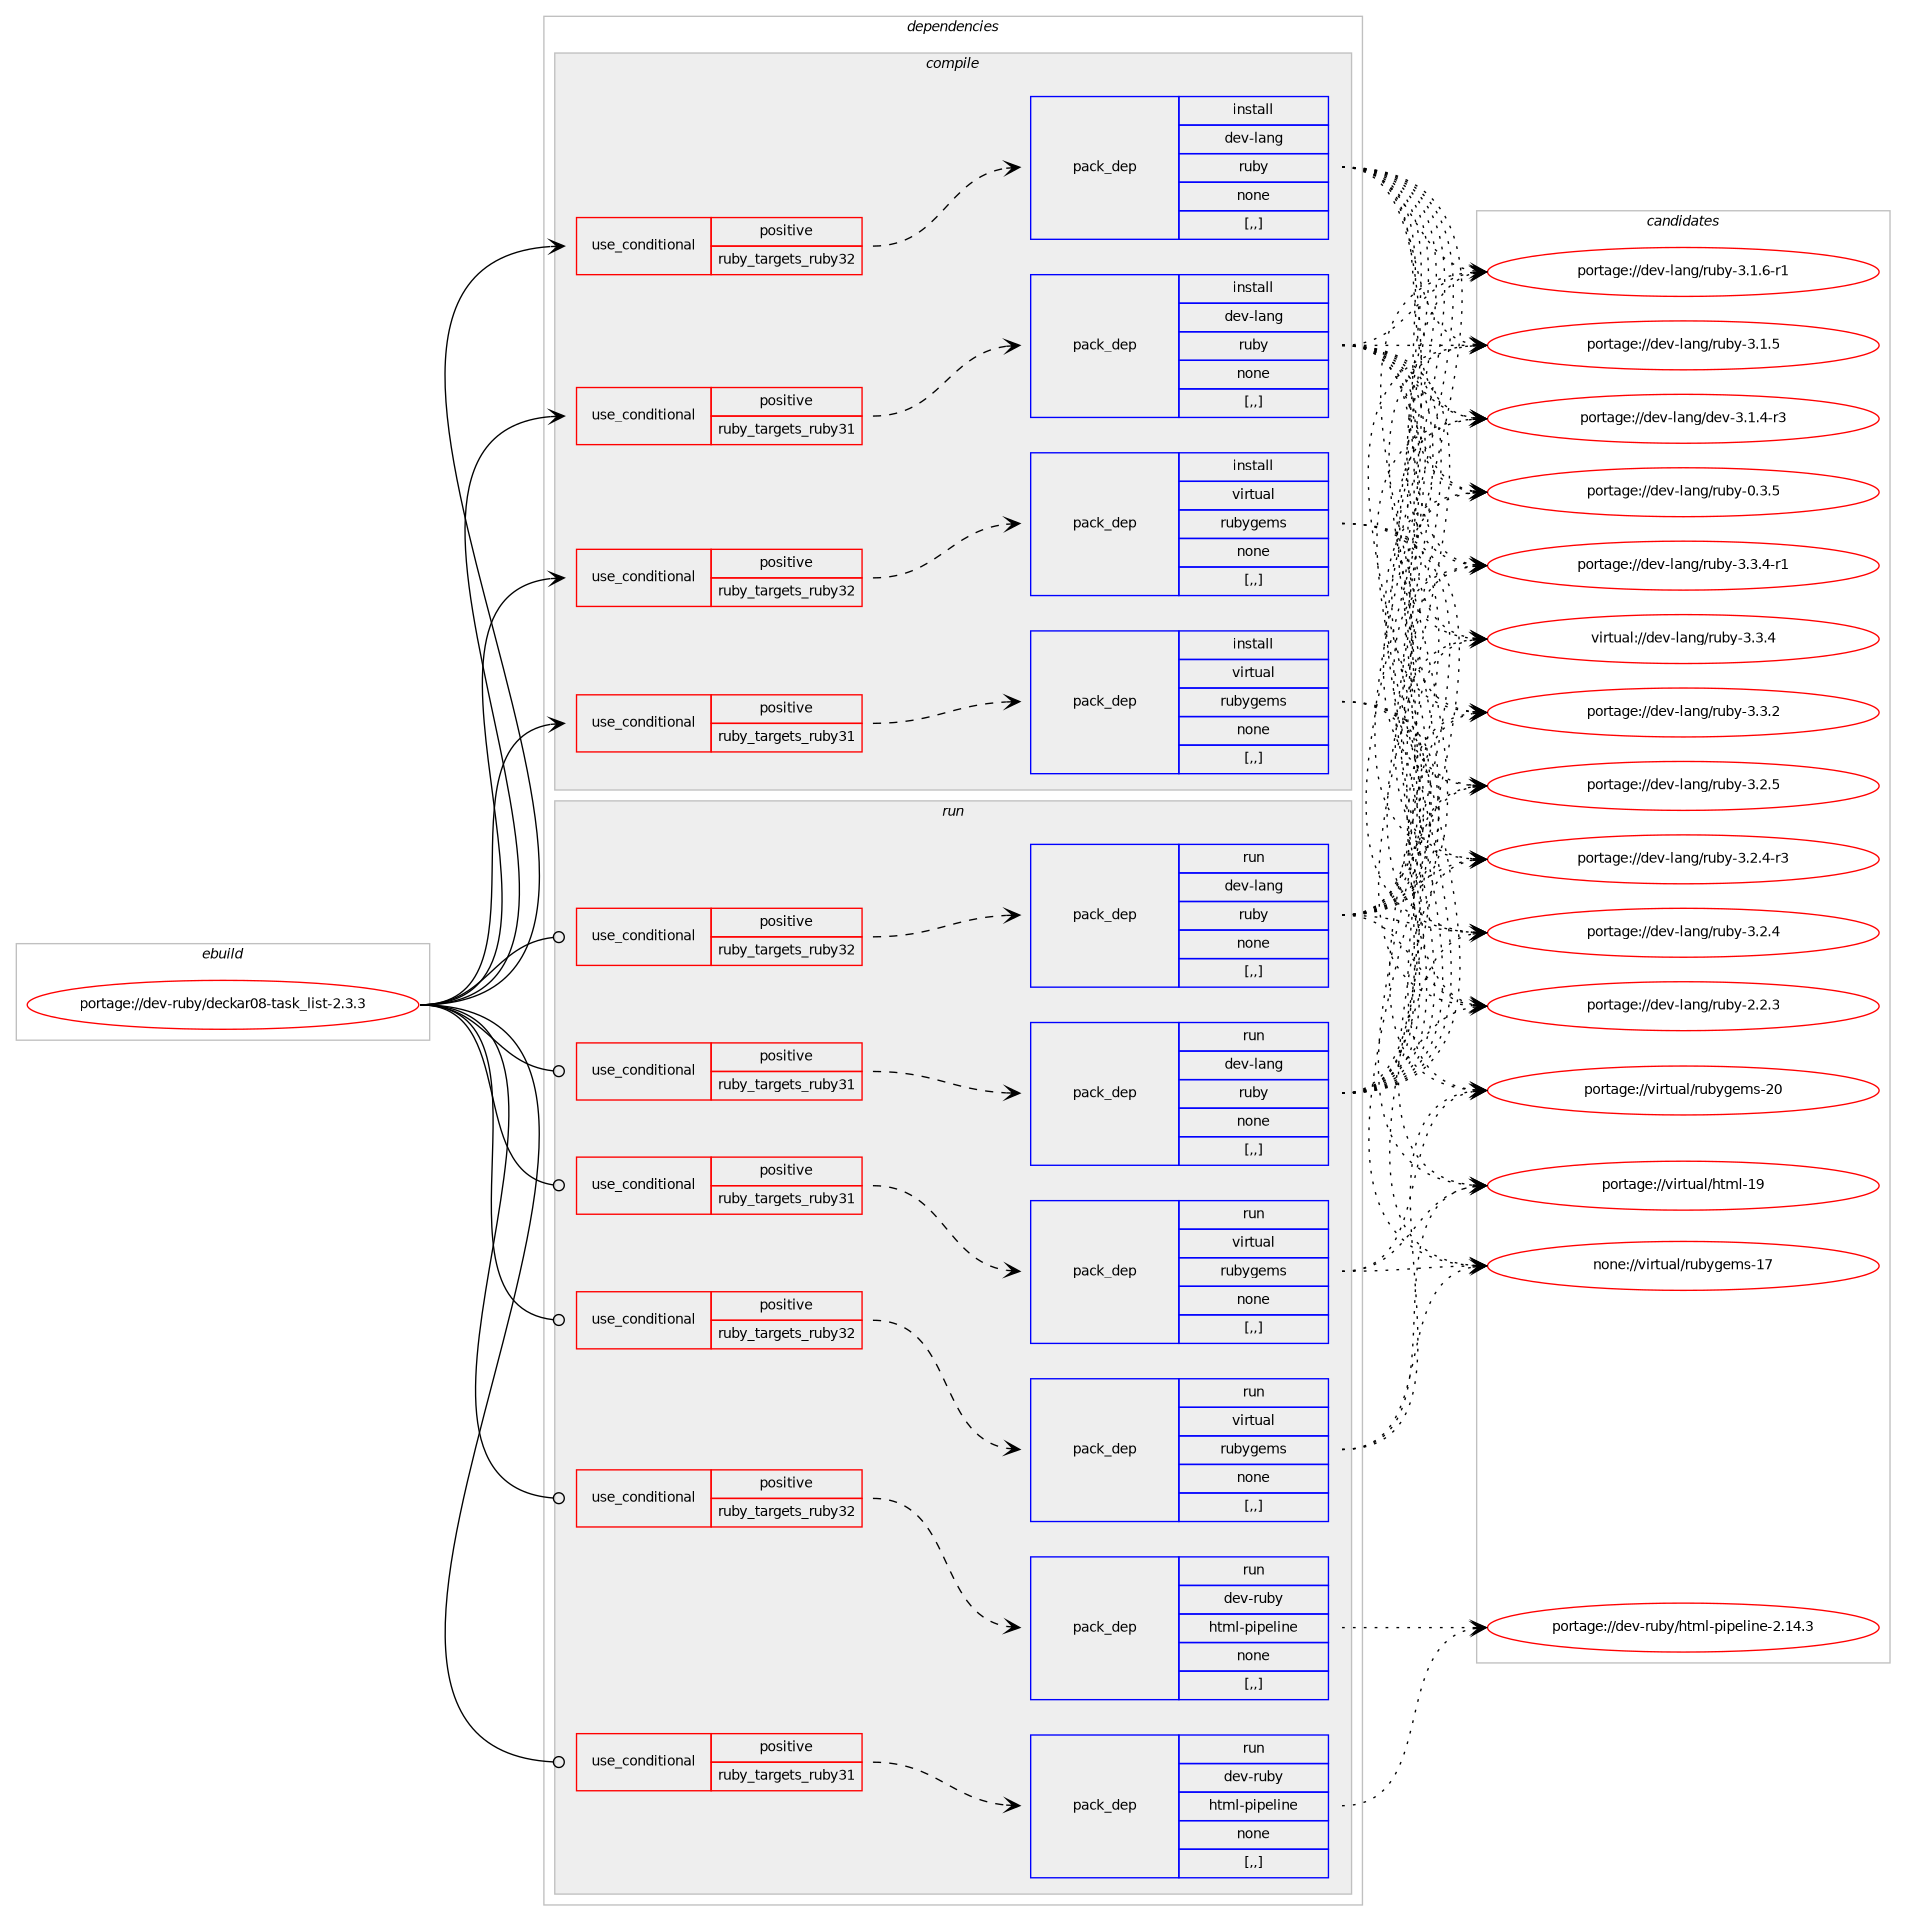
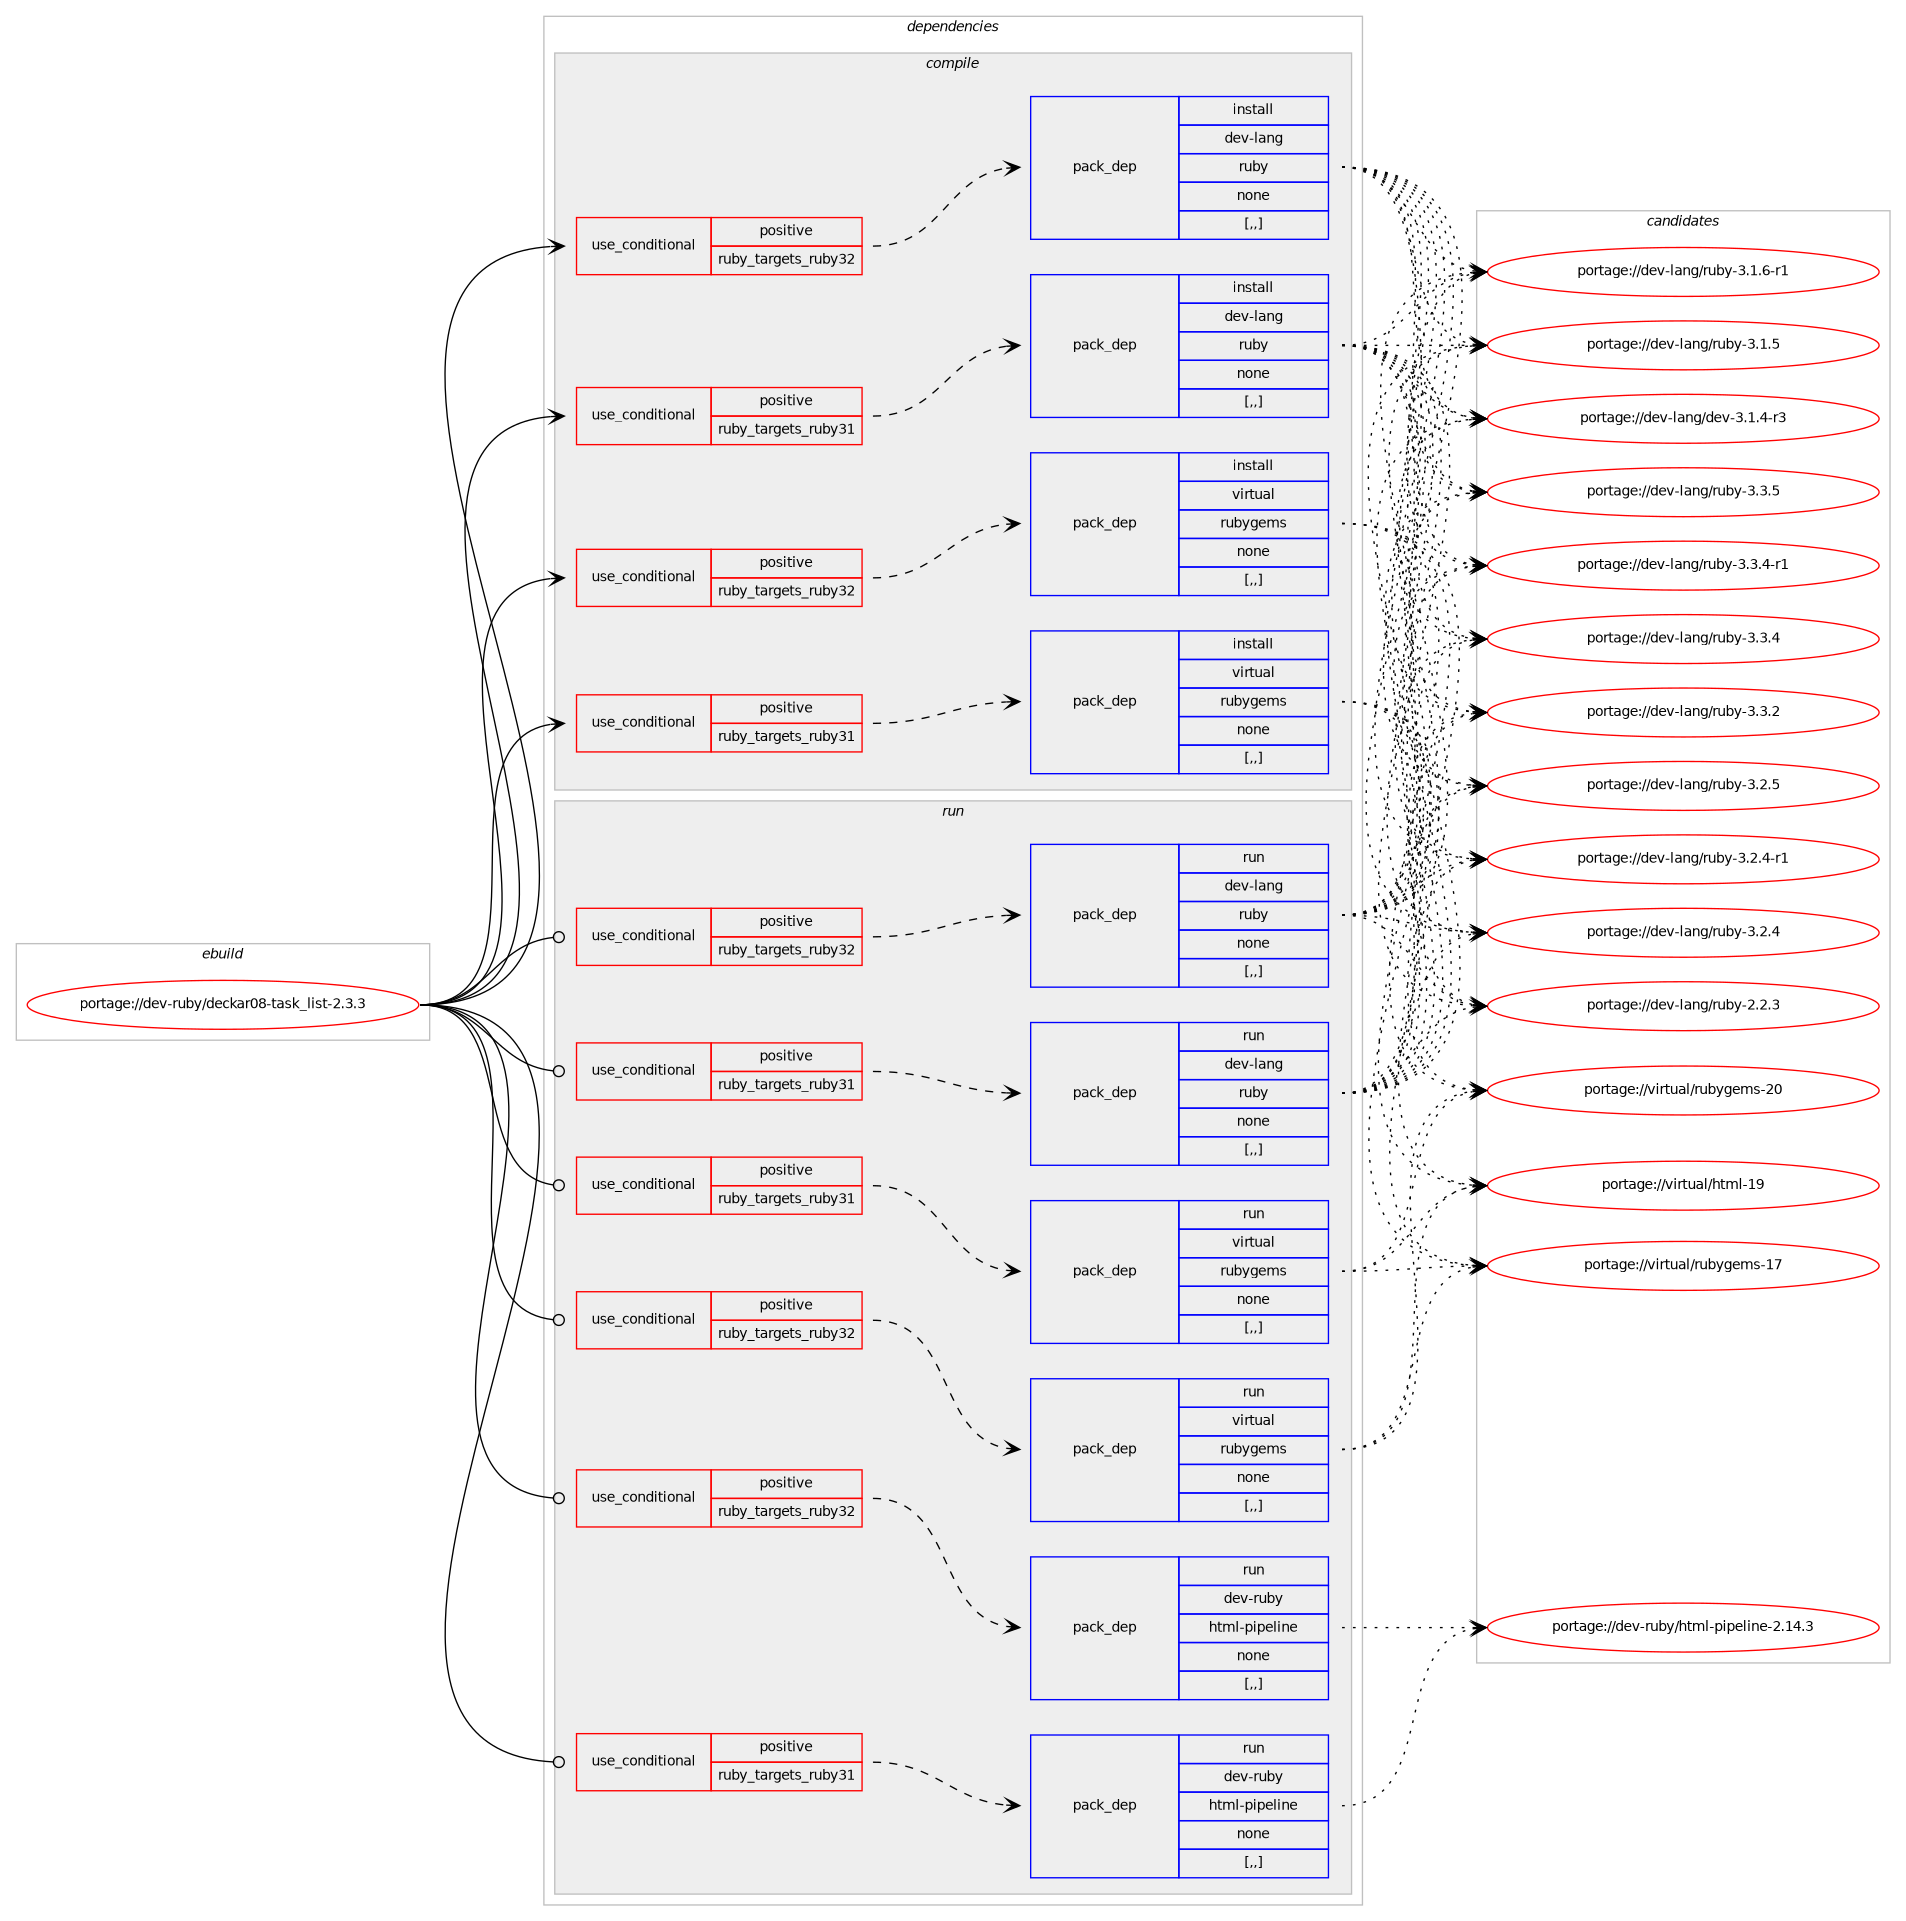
(1683, 492) -> (1683, 492)
(1683, 639) -> (1683, 639)
(1683, 859) -> (1683, 859)
(1683, 1266) -> (1683, 1266)
